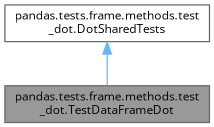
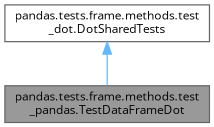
(107, 104) -> (107, 104)
